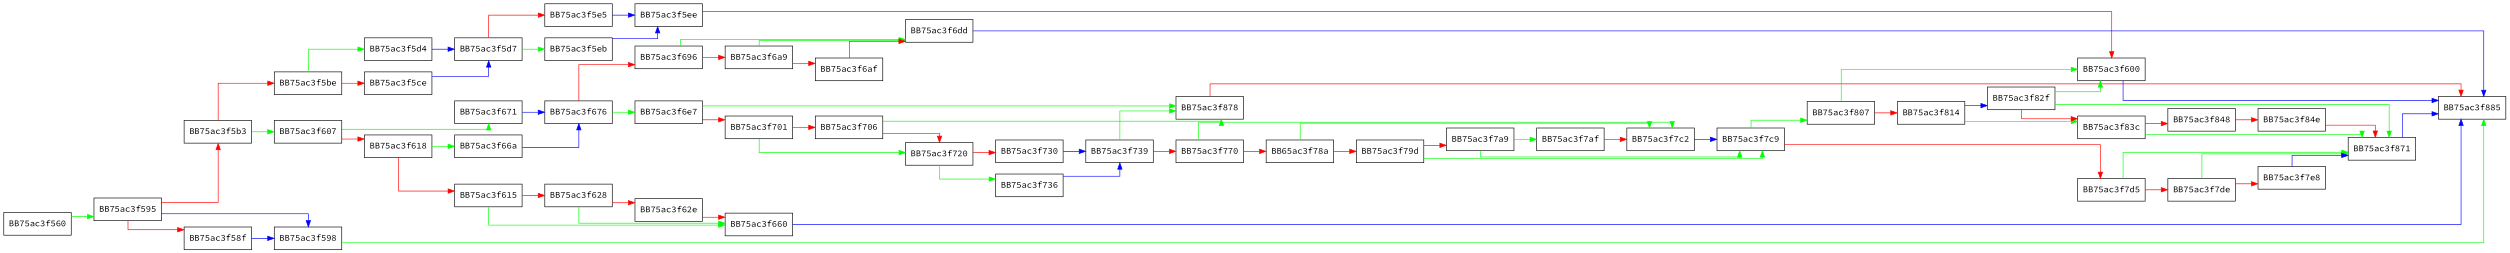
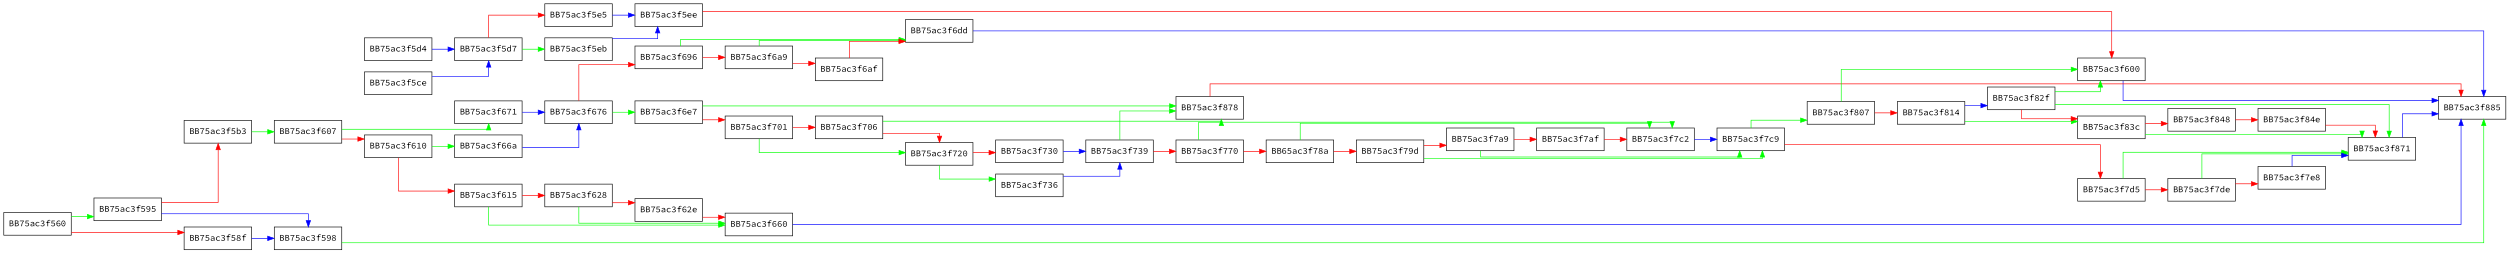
(308, 83) -> none
(1522, 139) -> (1522, 139)
(398, 146) -> (398, 146)
(148, 230) -> (125, 232)
